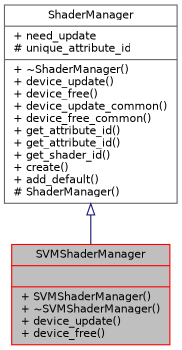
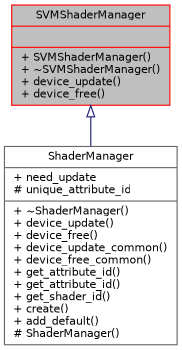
(91, 230) -> (91, 132)
